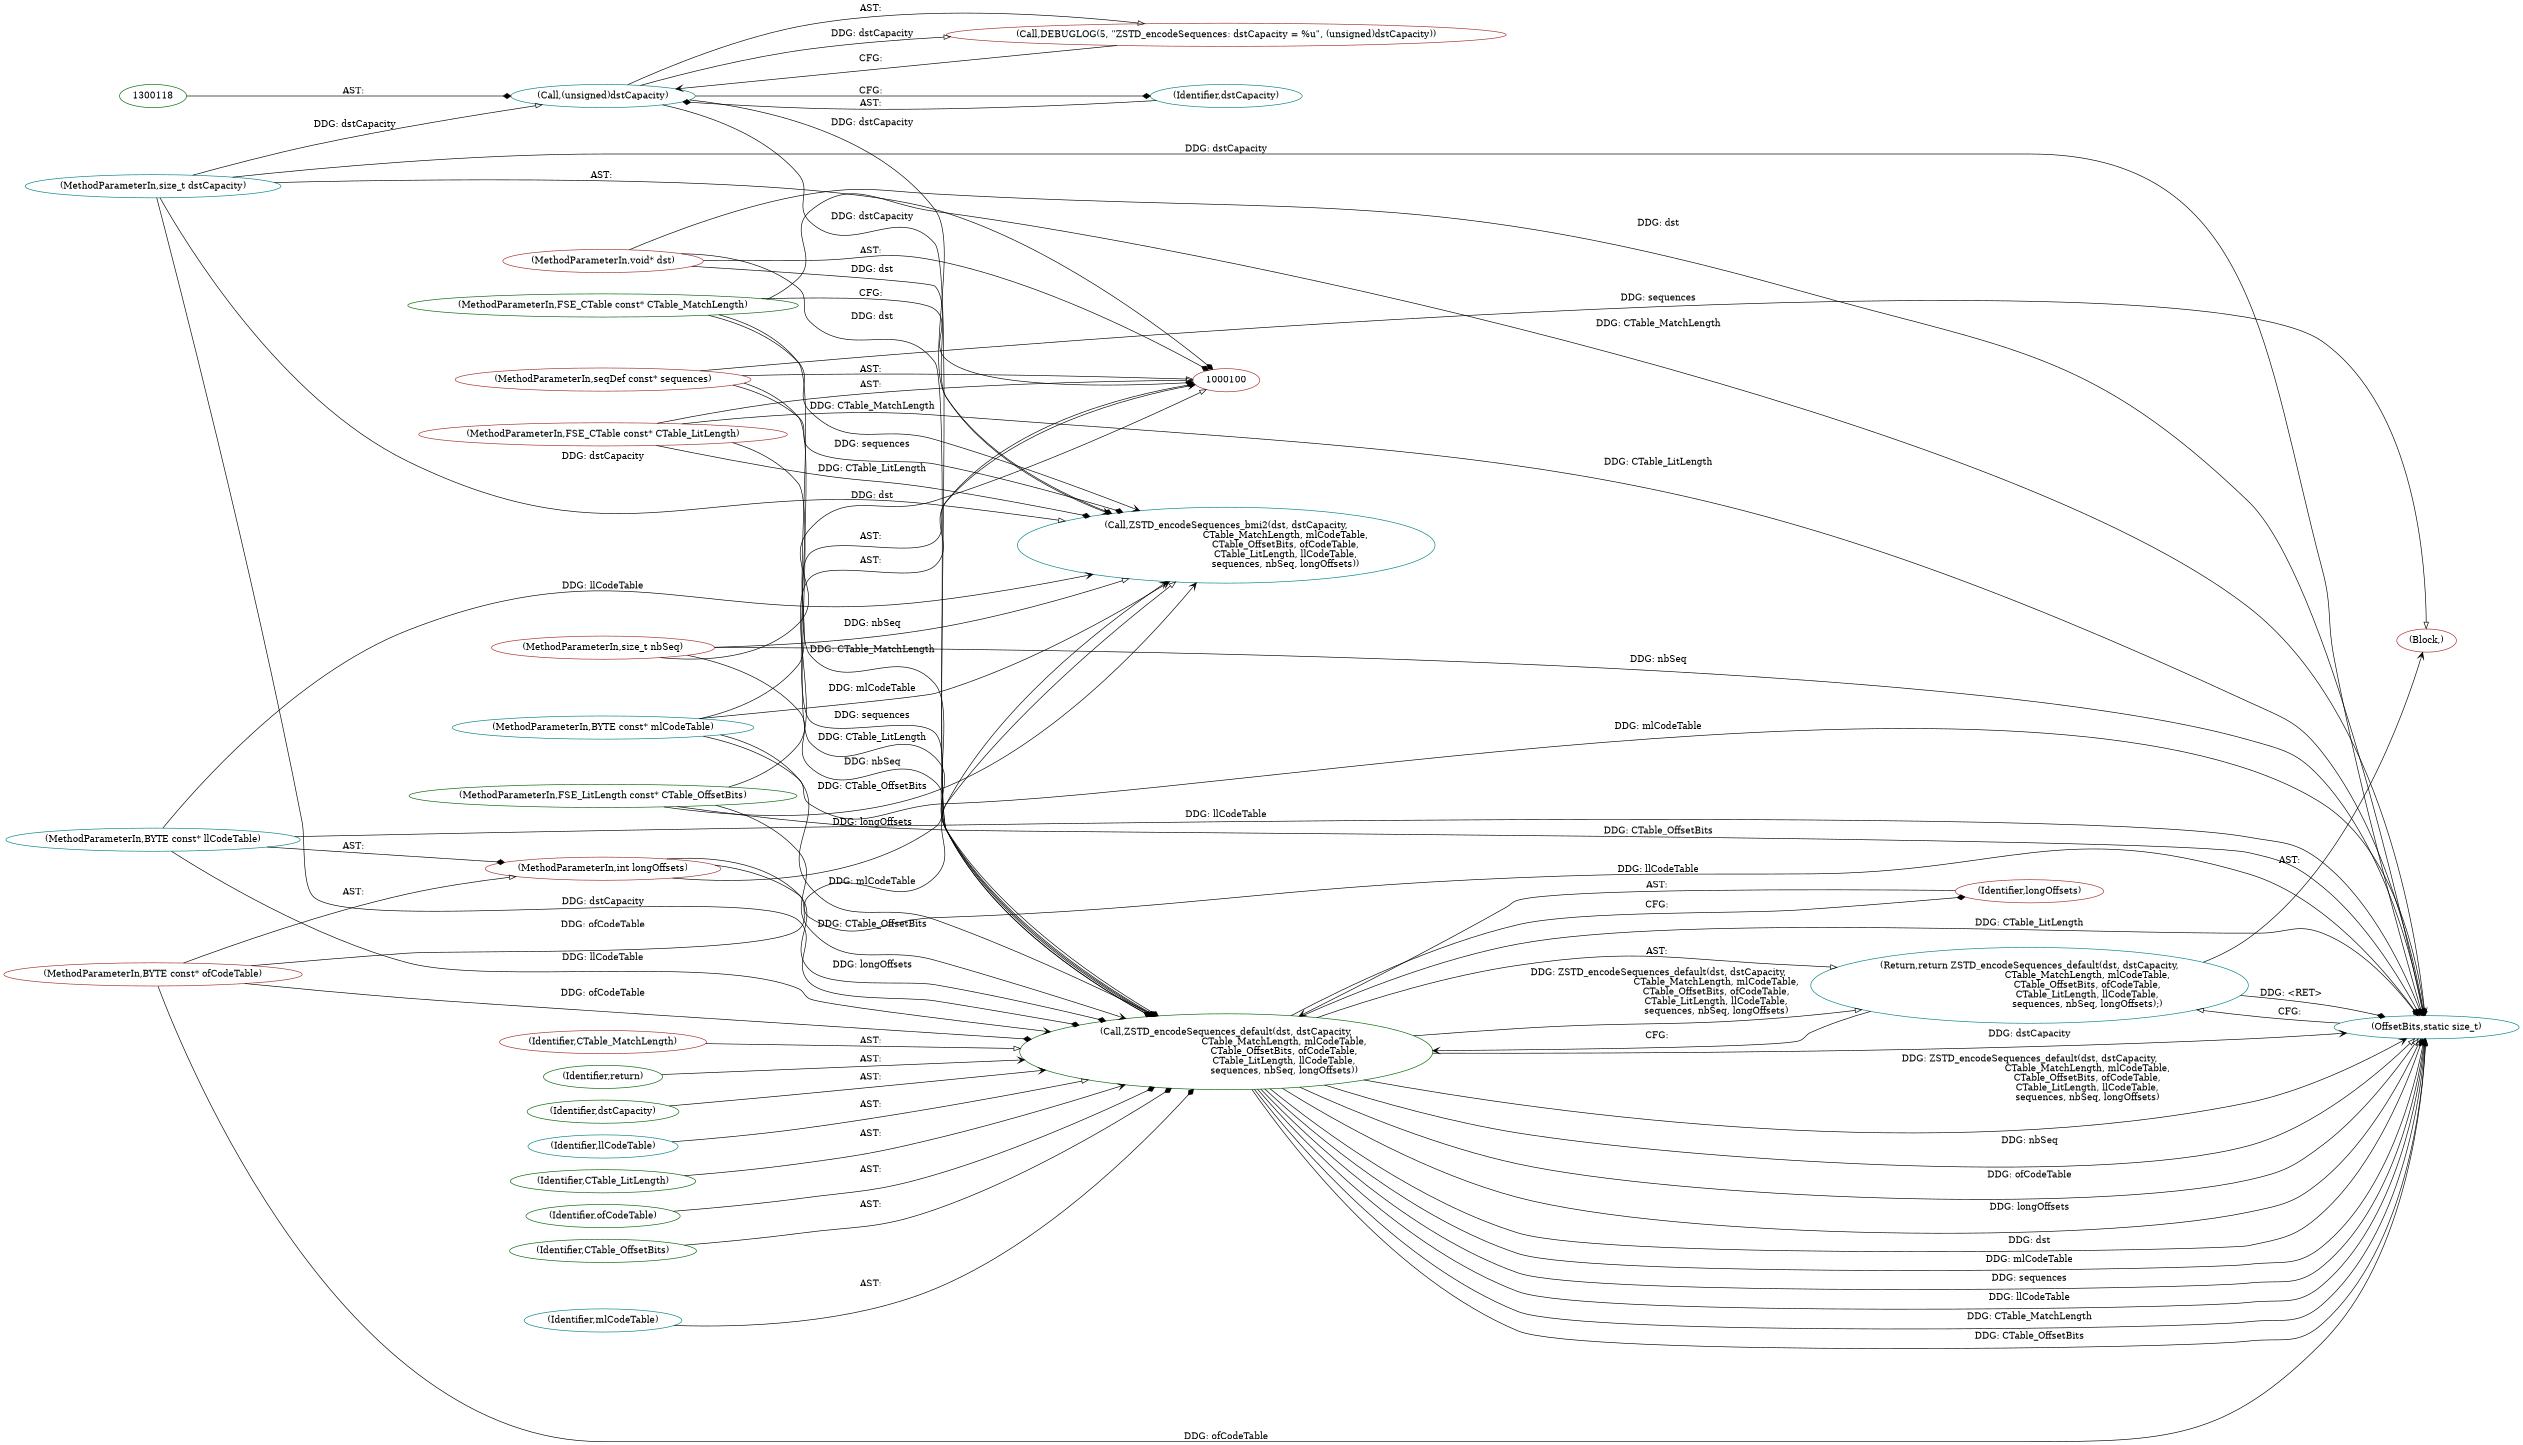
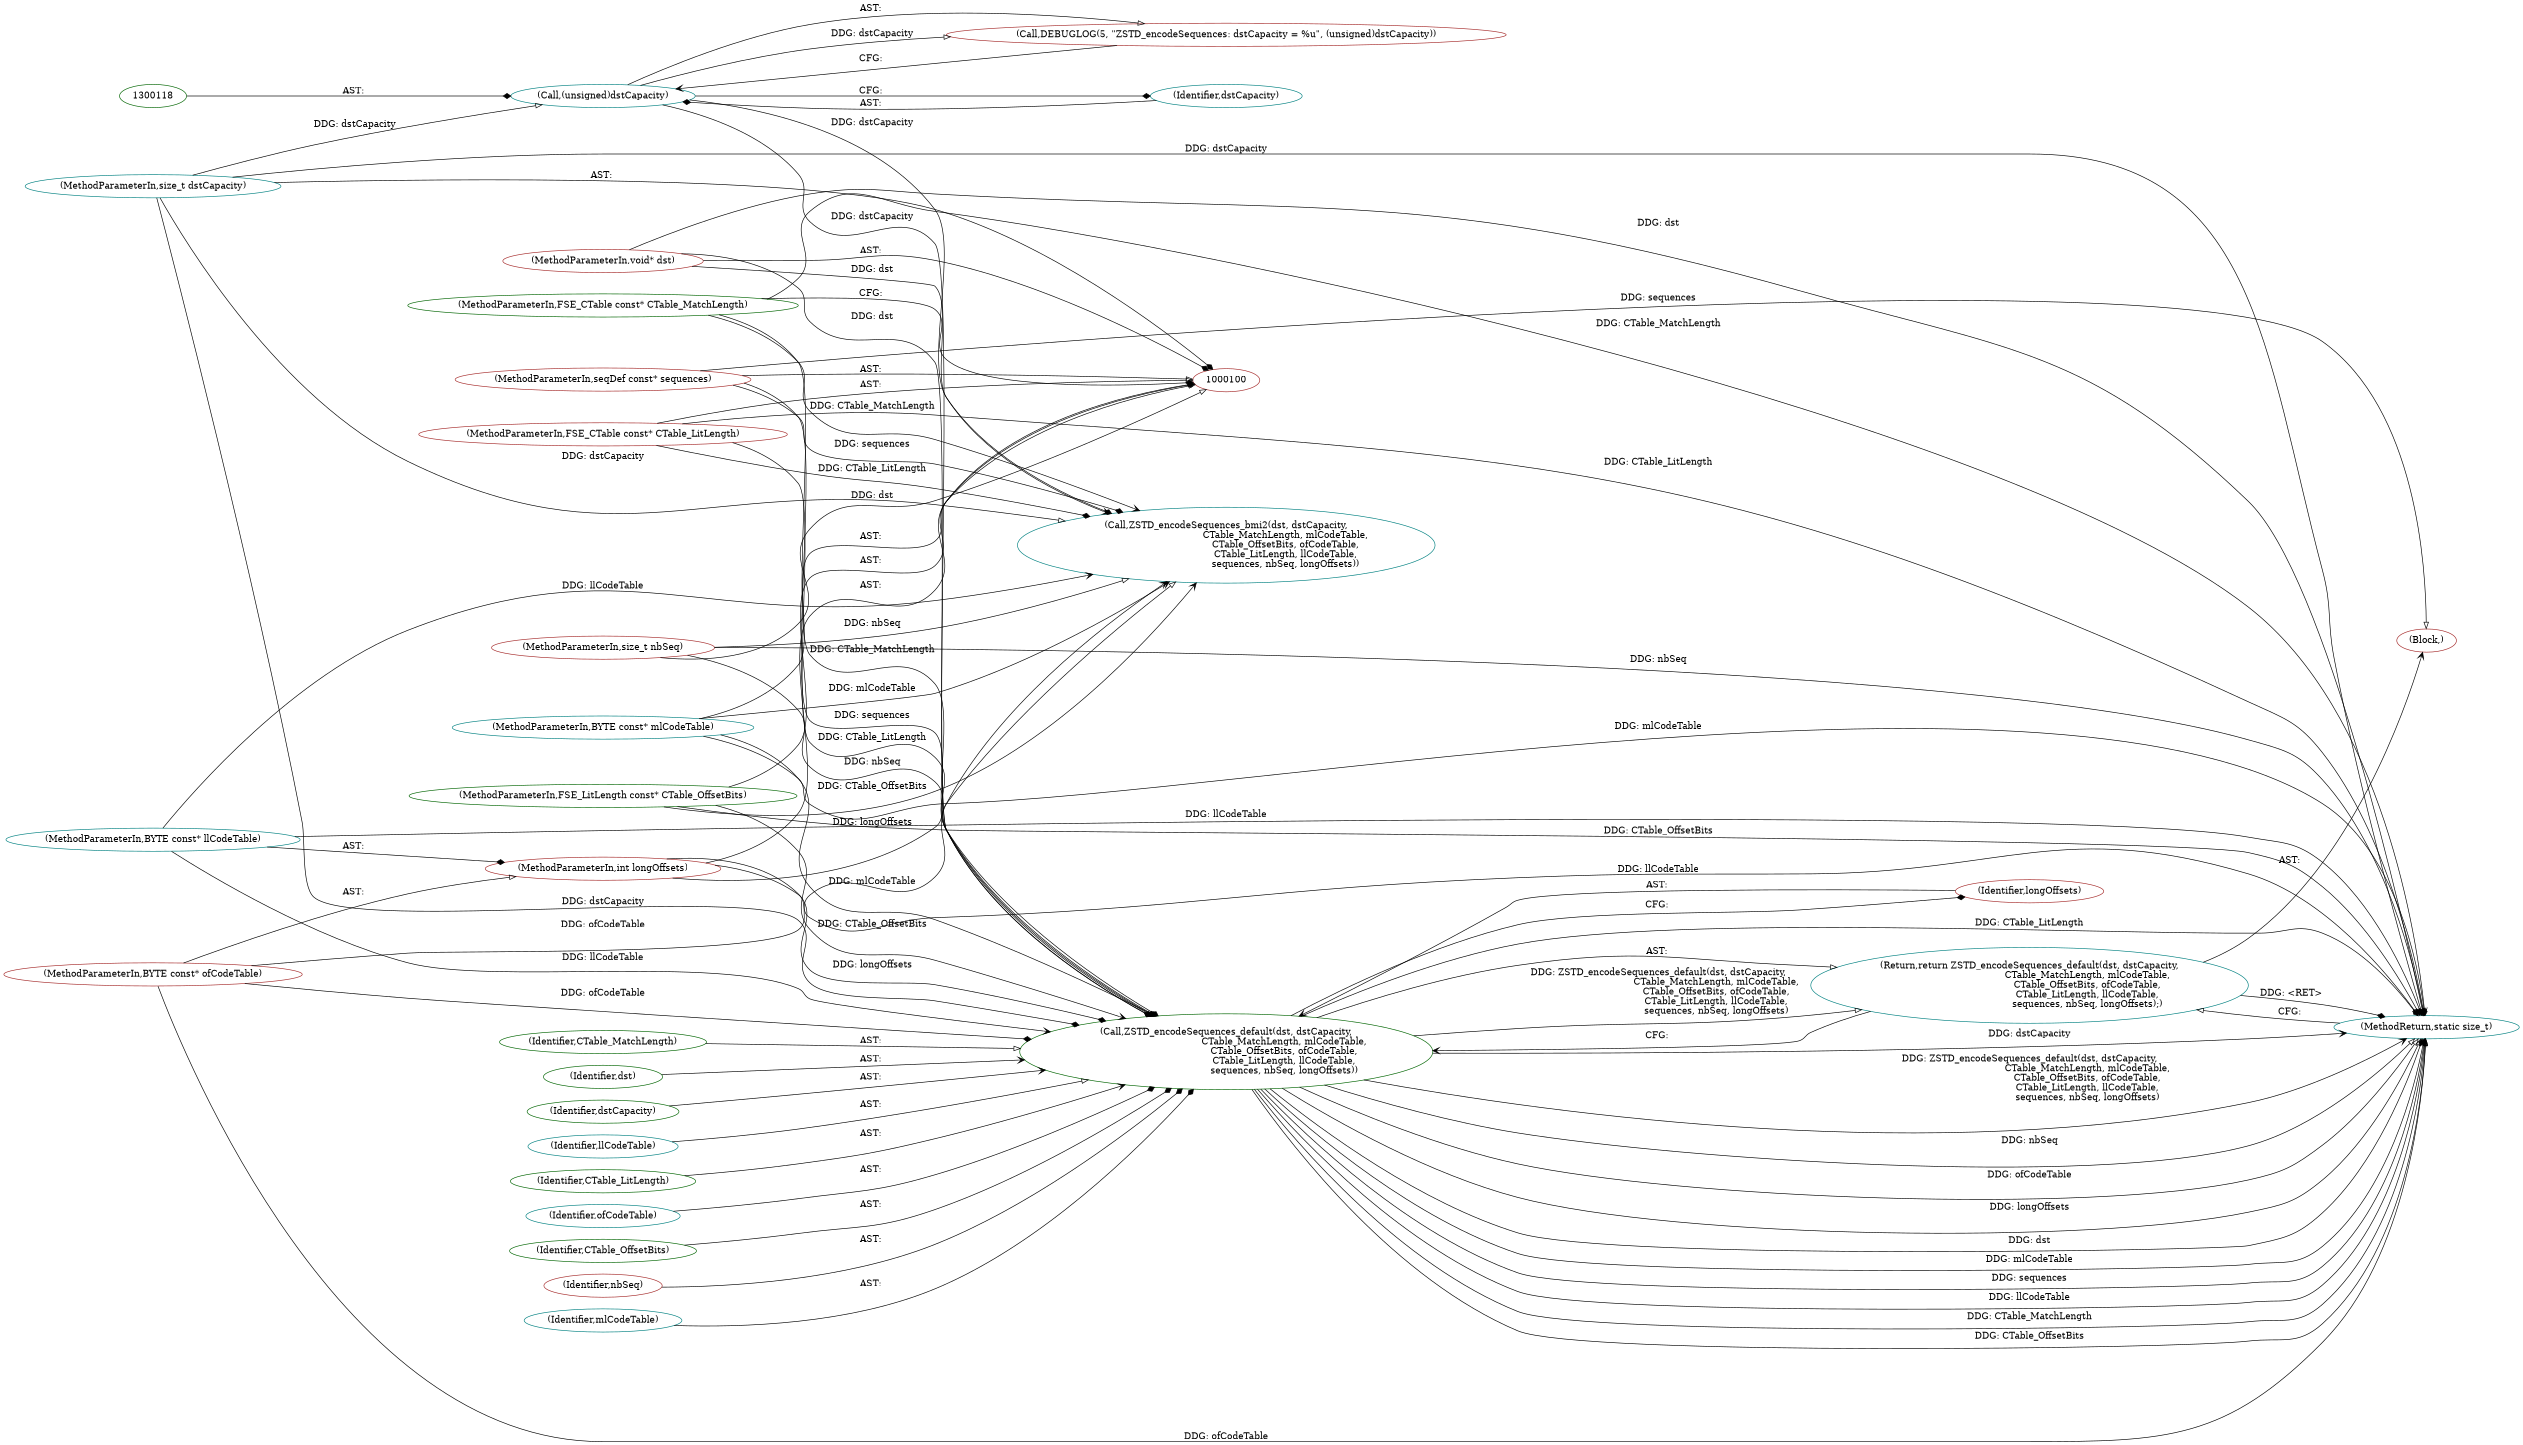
(916, 547) -> (916, 547)
none -> (862, 601)
(2427, 1027) -> (2427, 1027)
(603, 1042) -> (603, 1042)
(603, 1077) -> (603, 1077)
(603, 1216) -> (603, 1216)
none -> (603, 1286)
